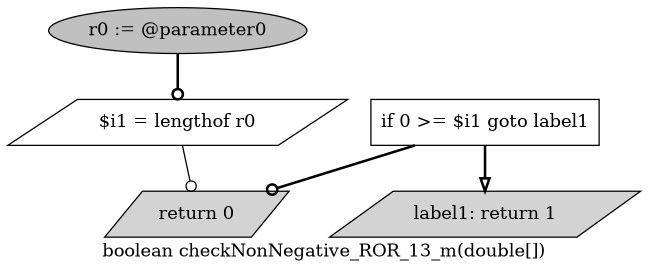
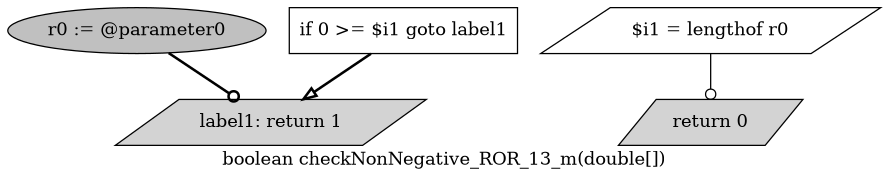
(178, 72) -> (199, 73)
(346, 167) -> none
